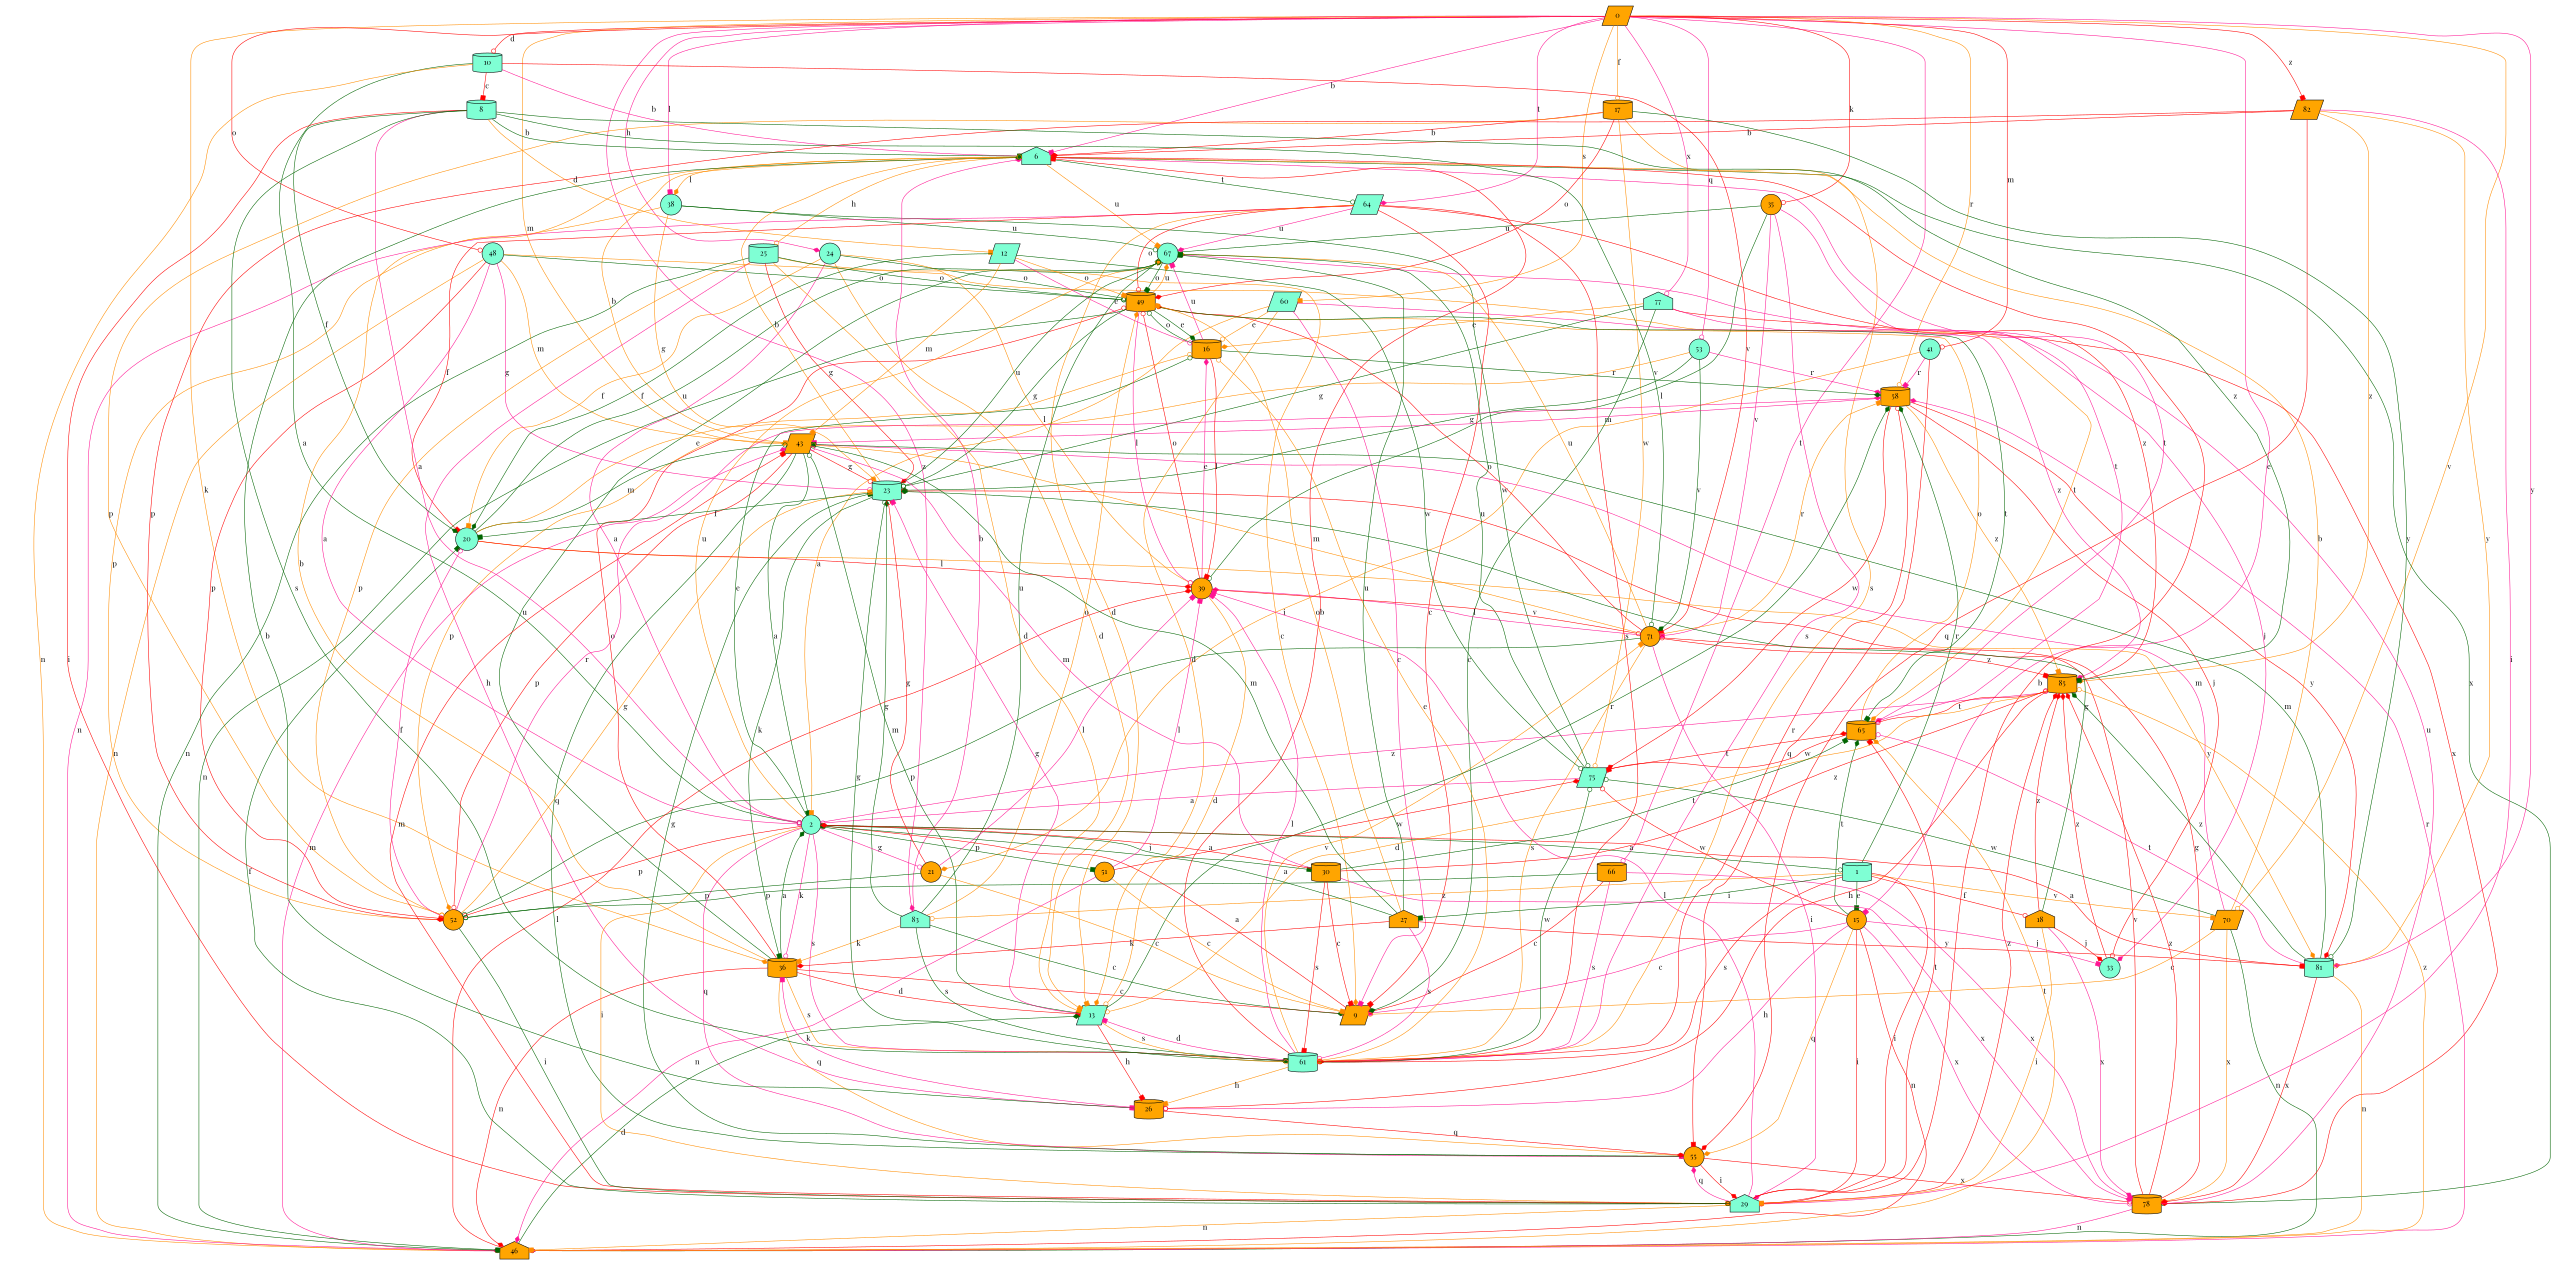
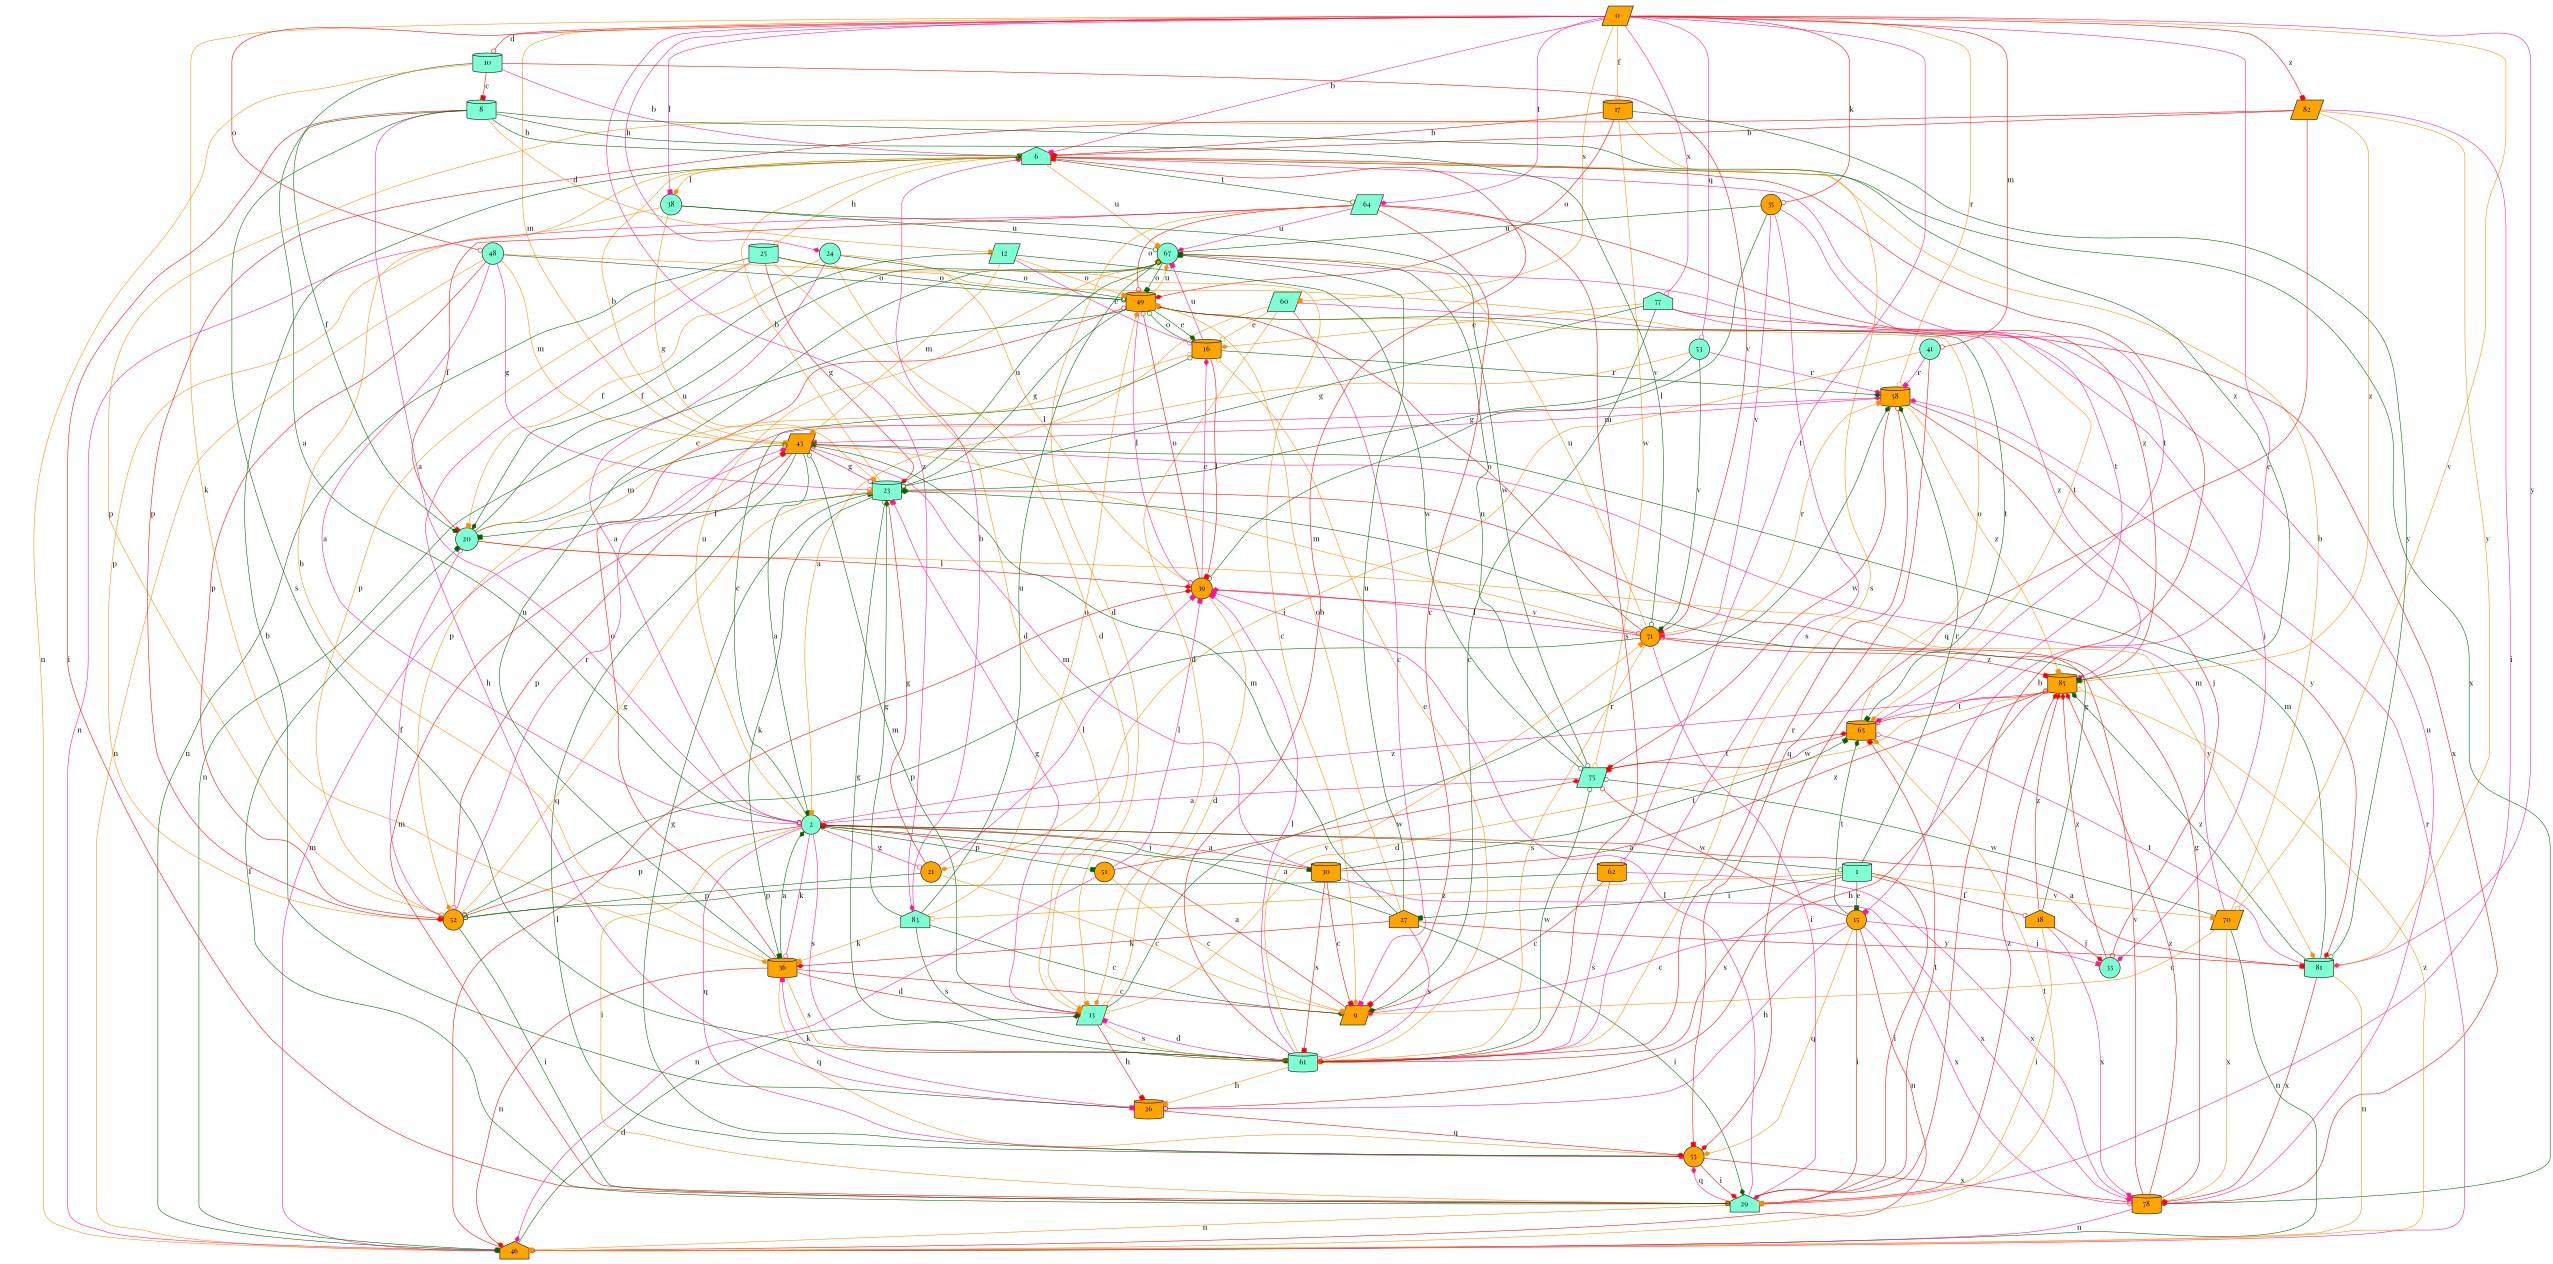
(1612, 872) -> (1612, 872)
none -> (1603, 1016)
